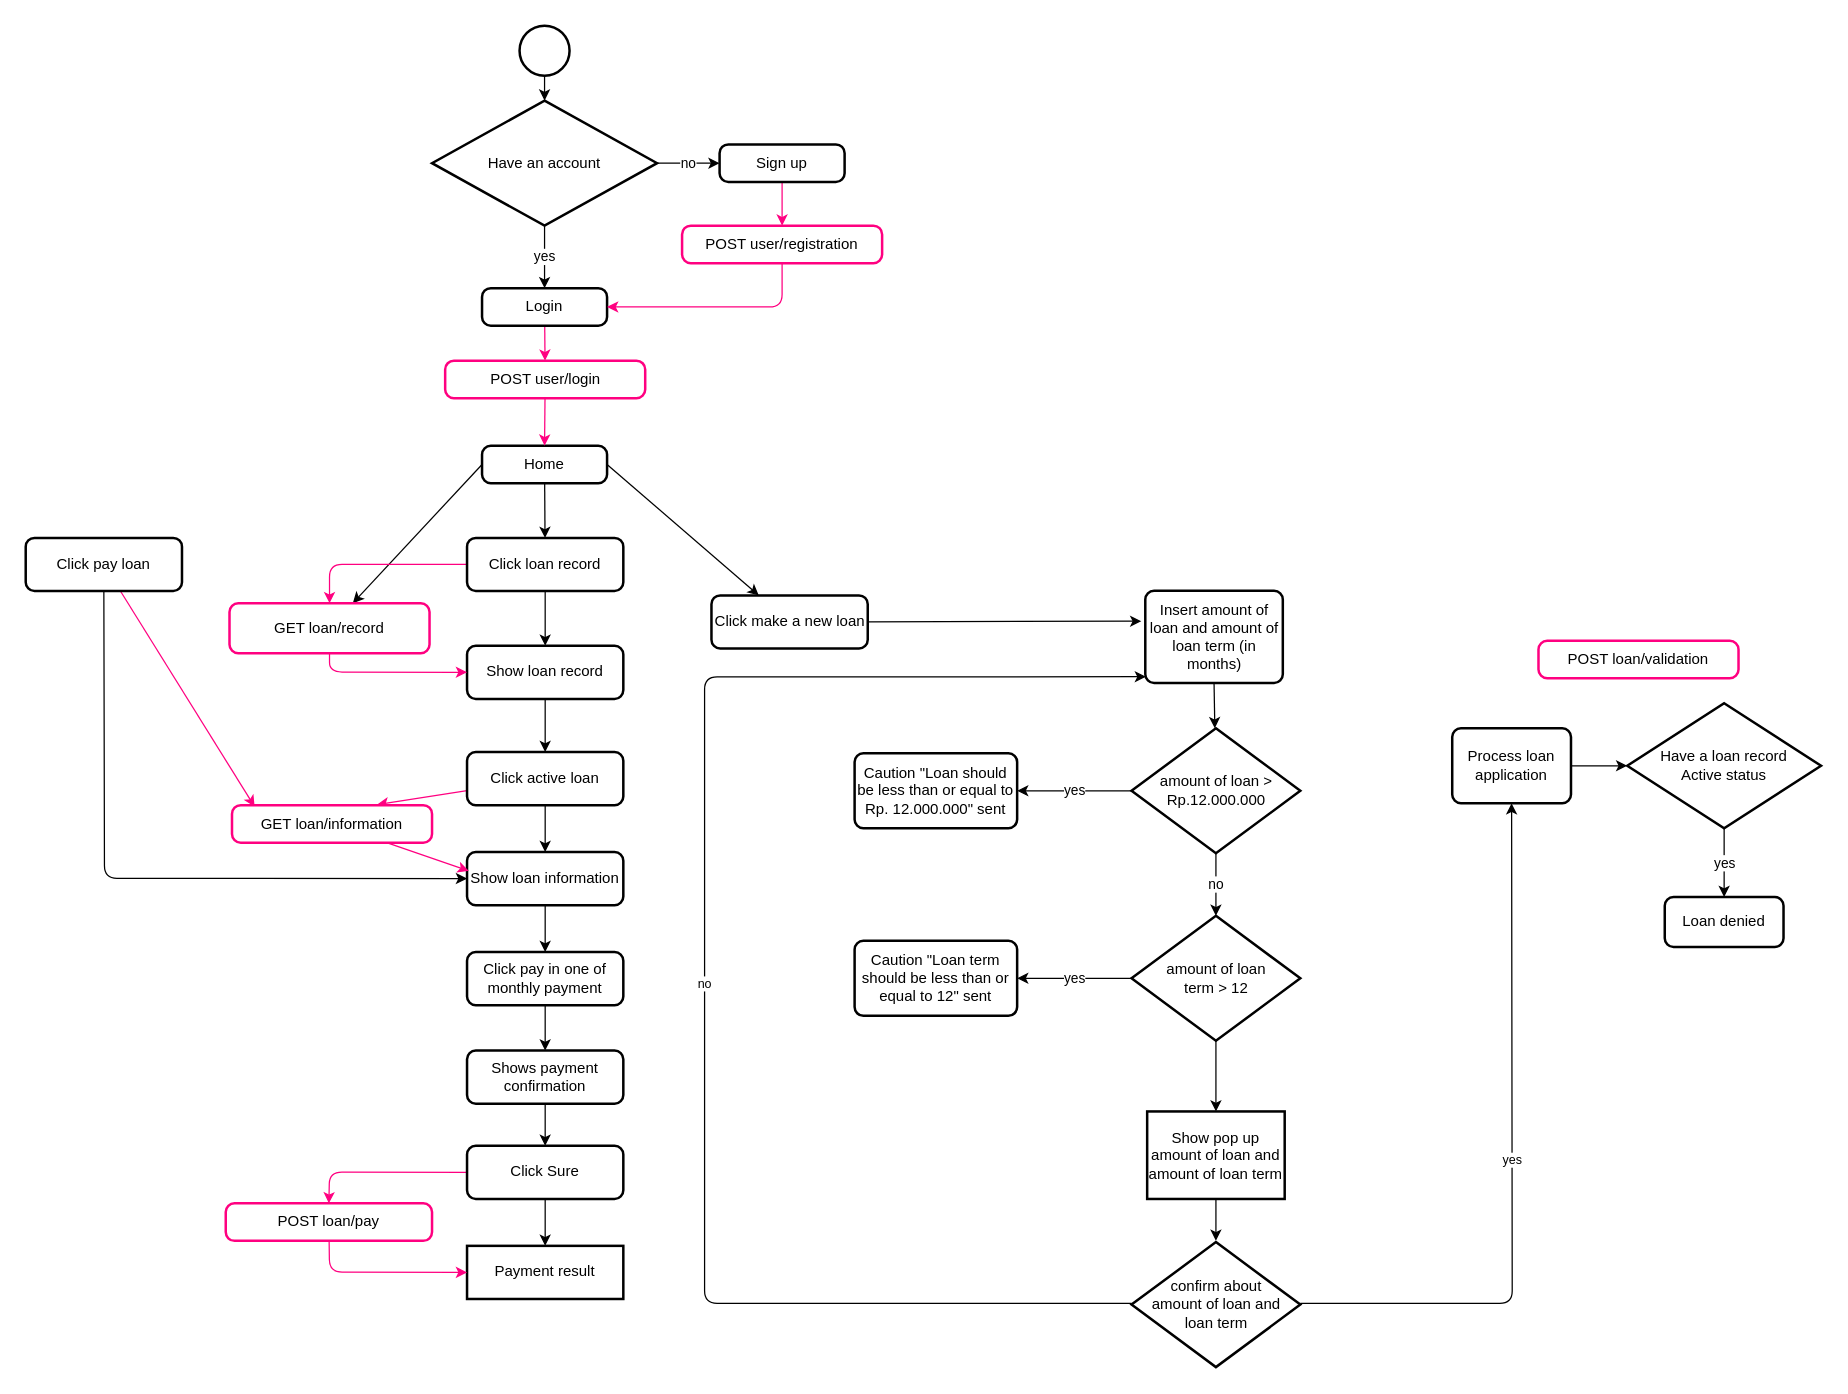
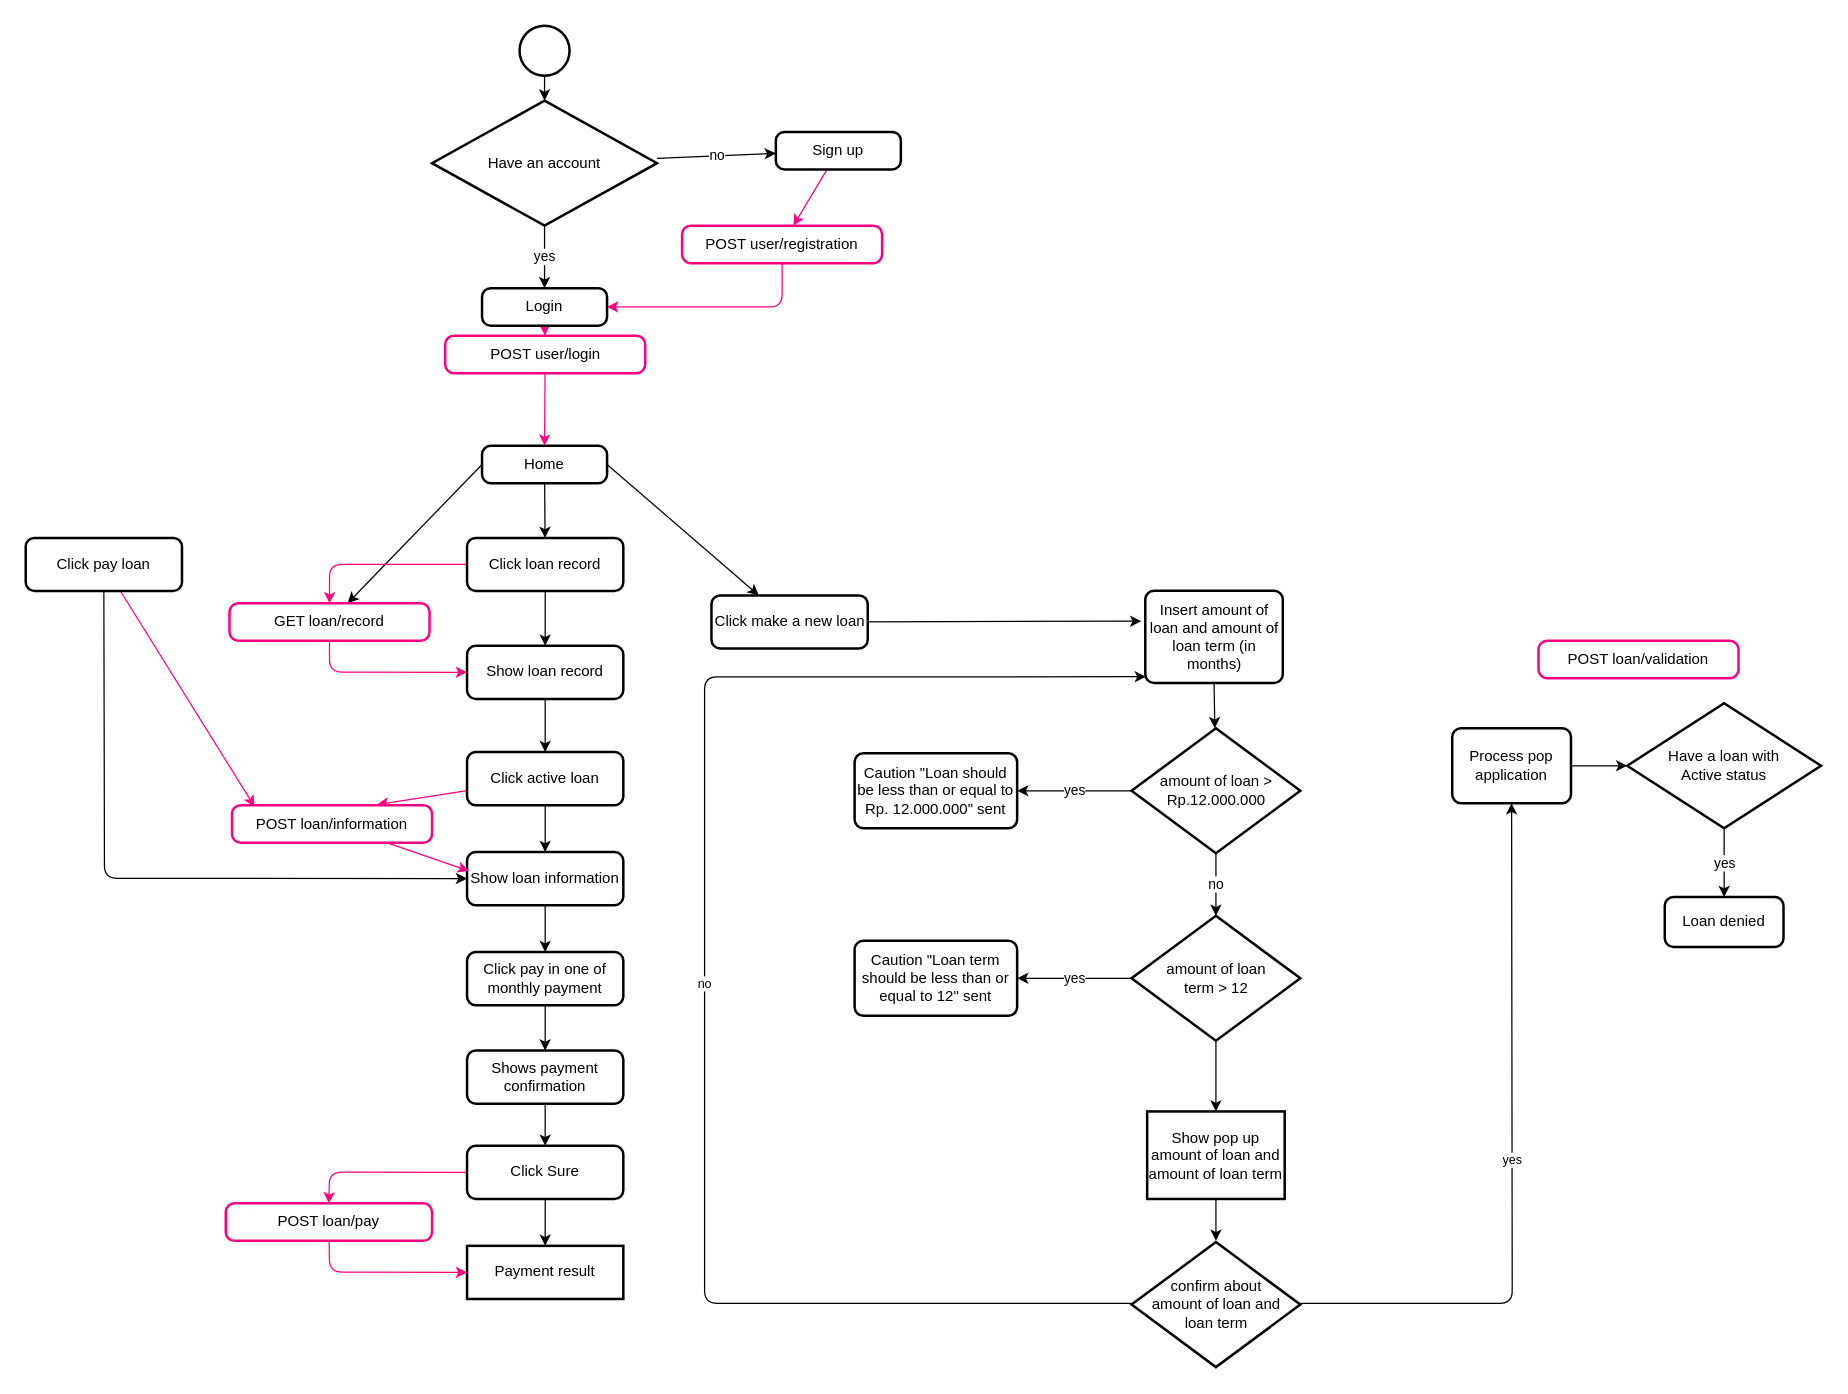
(782, 163) -> (838, 151)
(545, 379) -> (545, 354)
(329, 628) -> (329, 622)
(1511, 766) -> (1511, 766)
(1724, 766) -> (1724, 766)
(332, 824) -> (332, 824)
